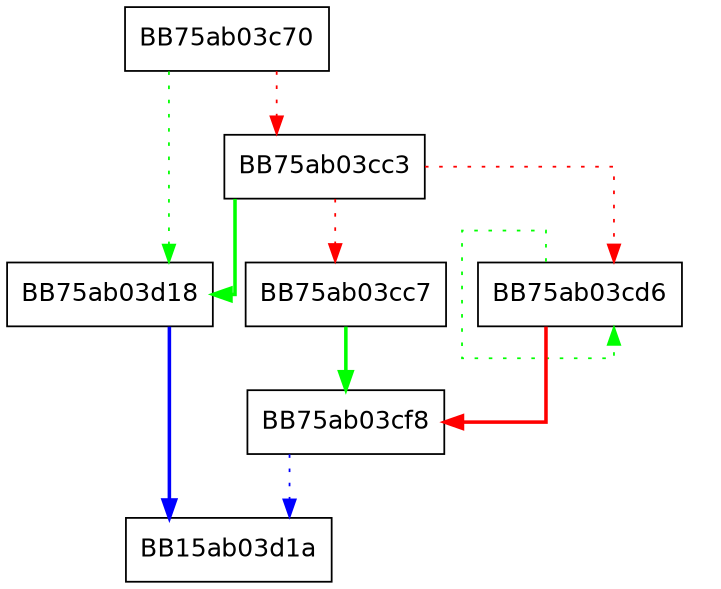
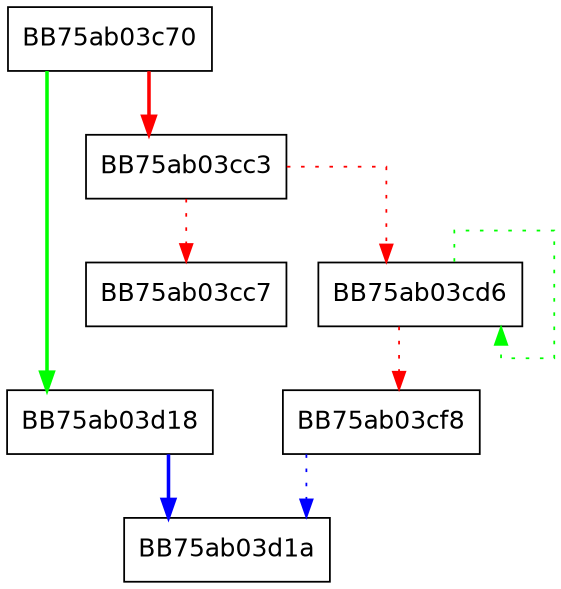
(277, 94) -> (149, 94)
(169, 158) -> (47, 222)
(235, 249) -> none
(346, 349) -> none
(546, 416) -> (399, 349)
(229, 550) -> (227, 550)
